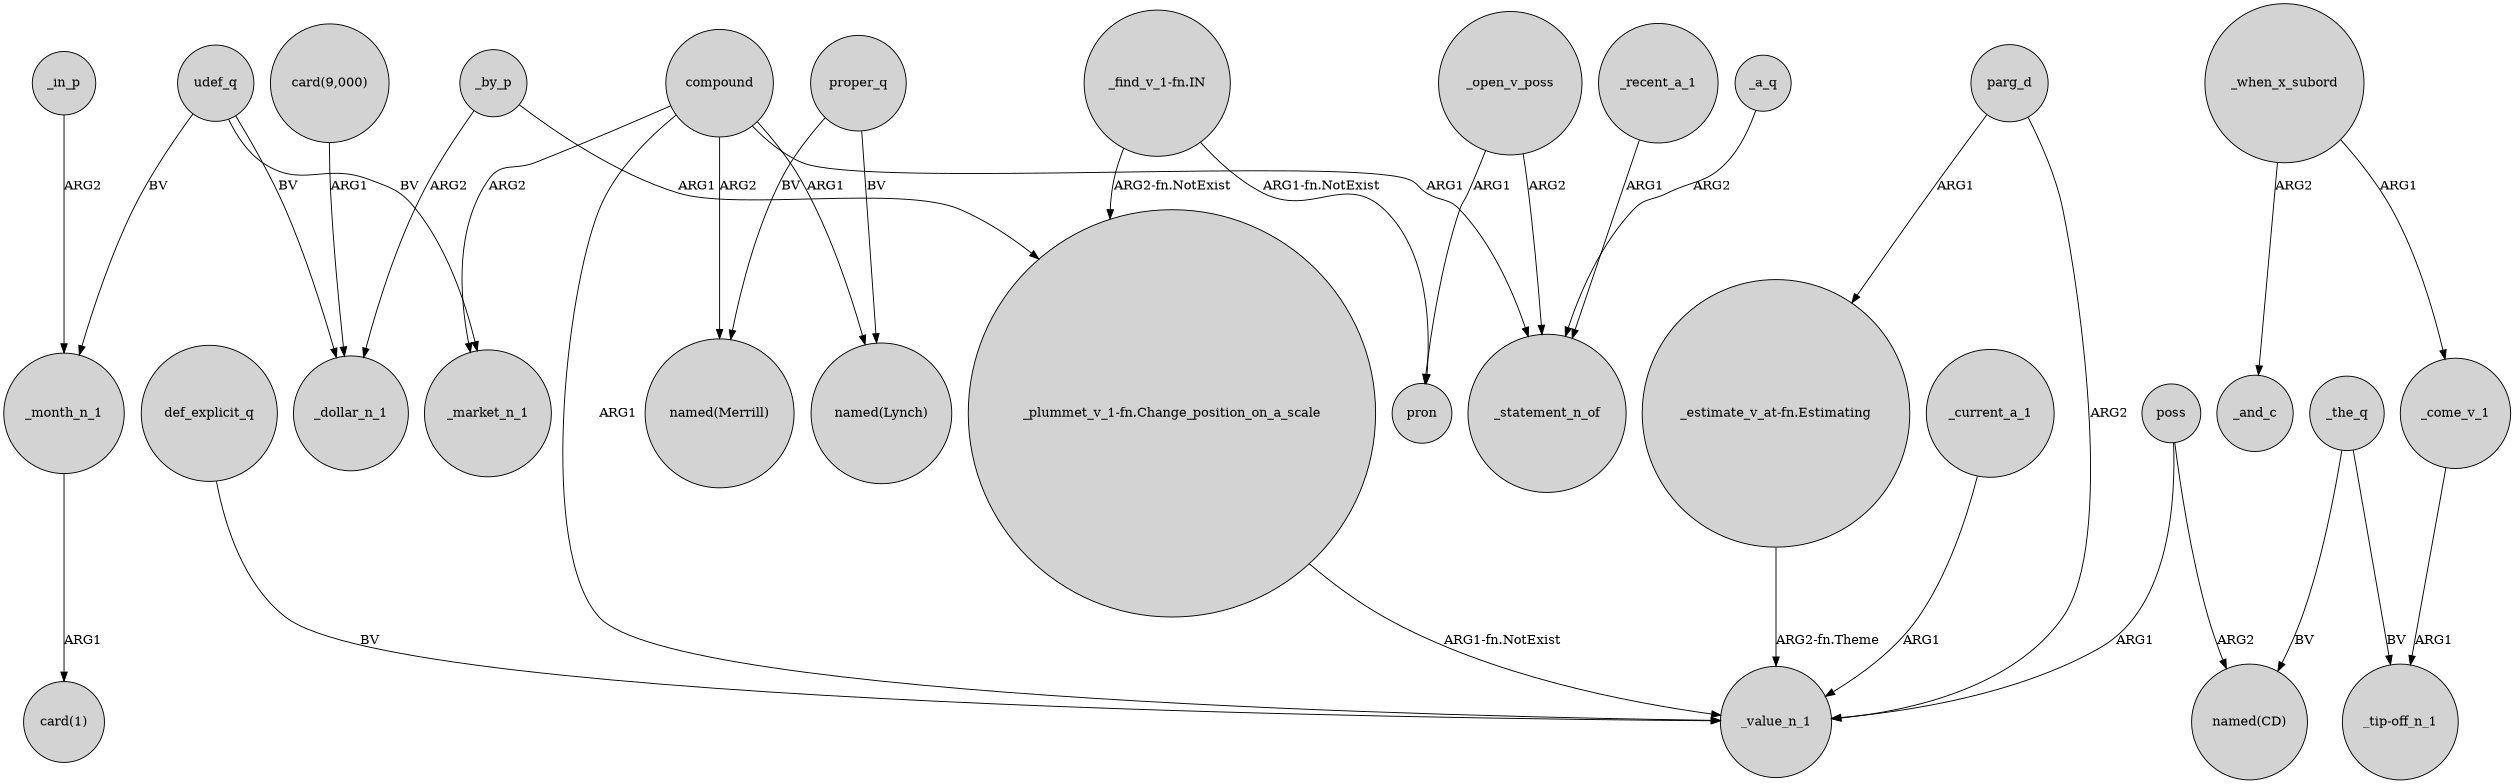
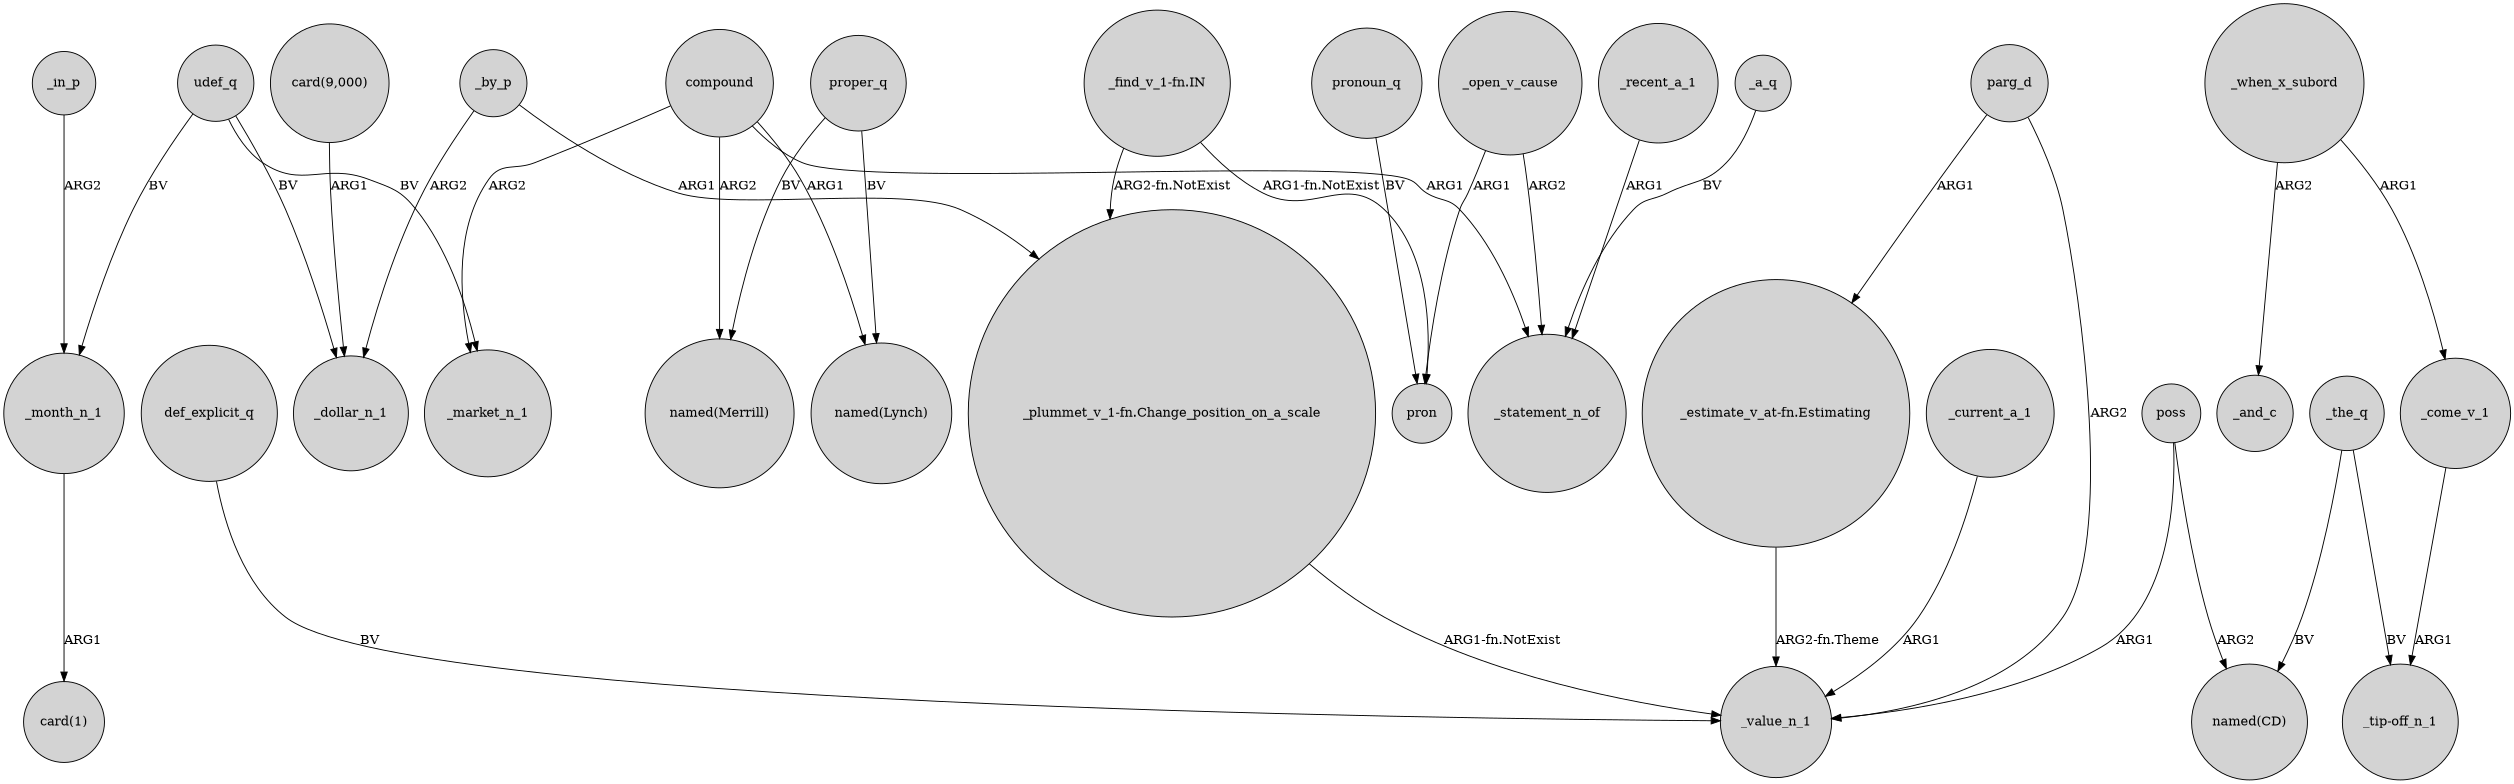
none -> (1367, 83)
(1510, 83) -> (1510, 83)
(1712, 186) -> (1712, 186)
(881, 680) -> none
